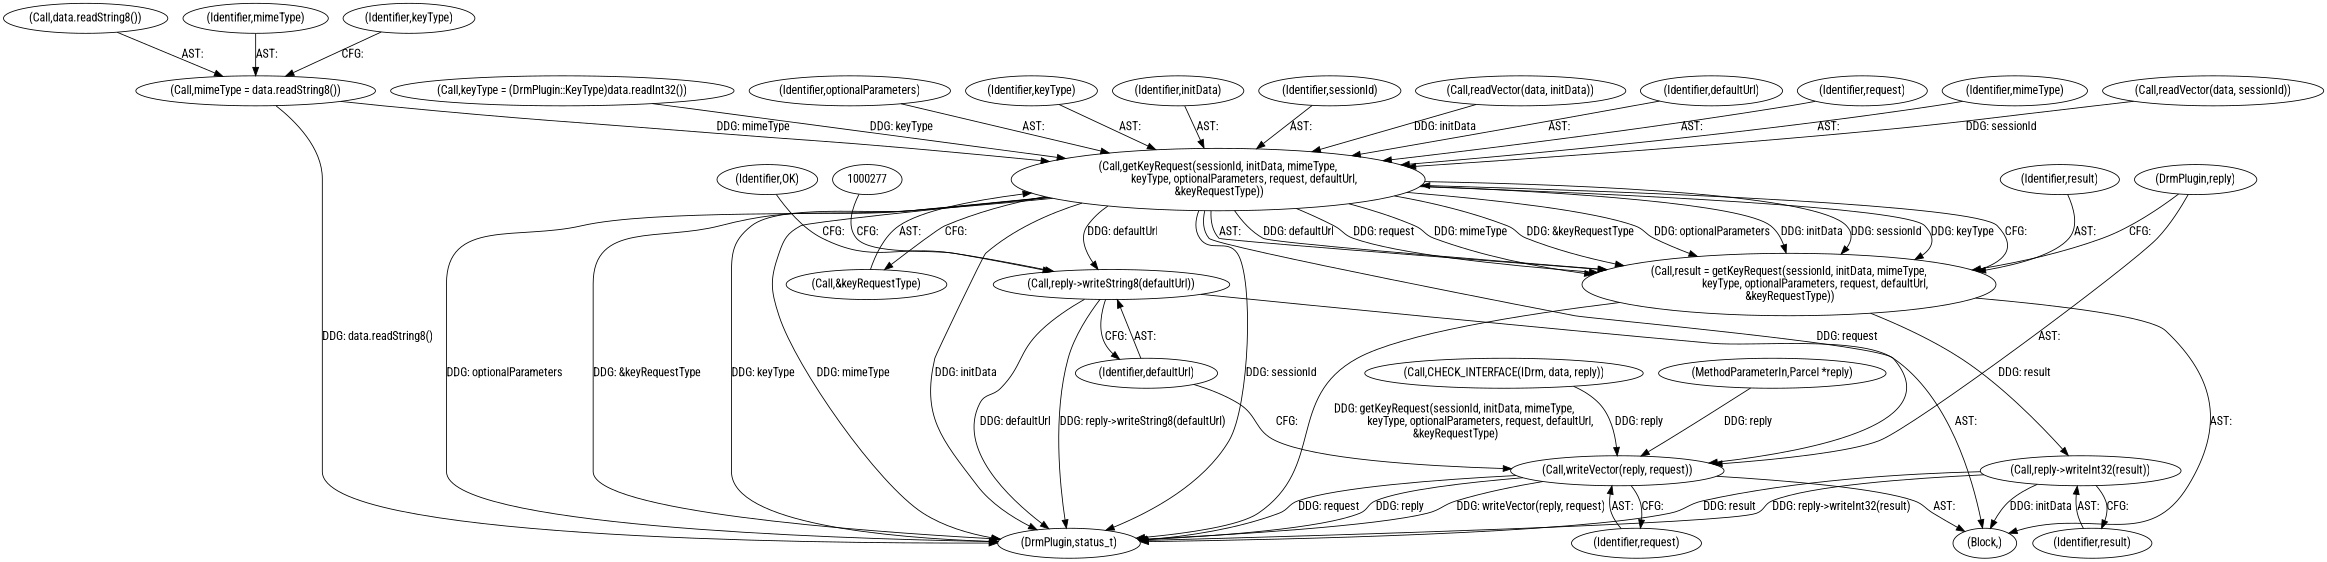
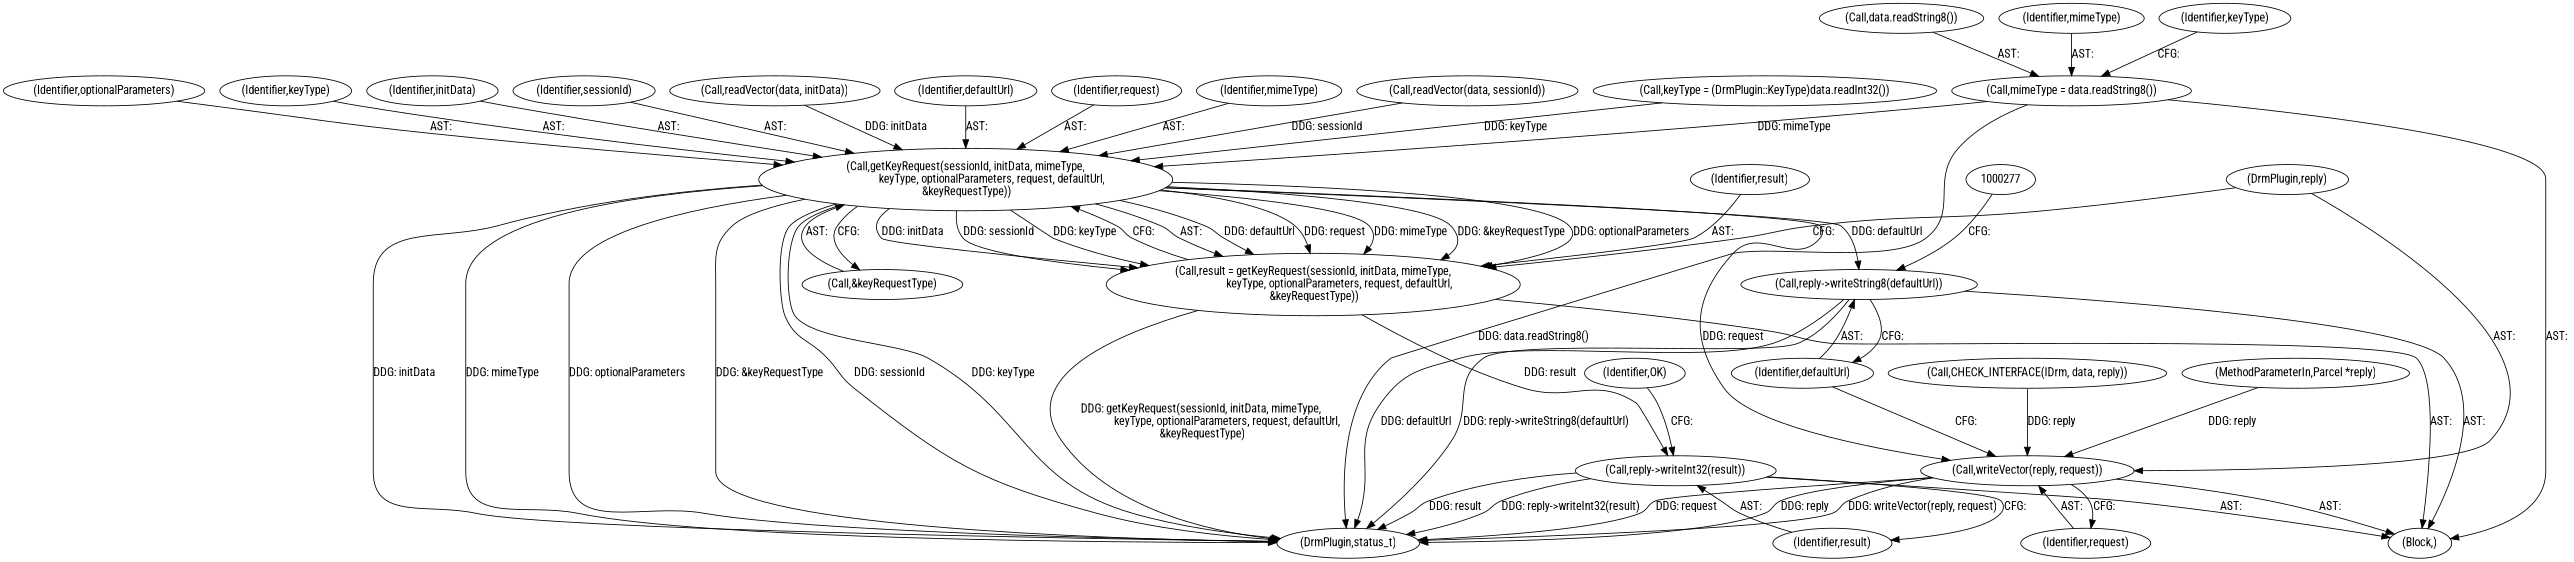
none -> (2546, 188)
(865, 251) -> (1663, 416)
(2041, 507) -> (2232, 507)
